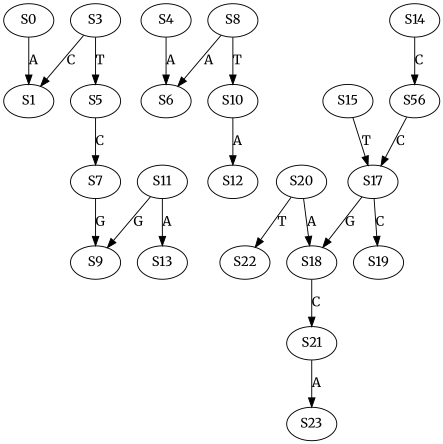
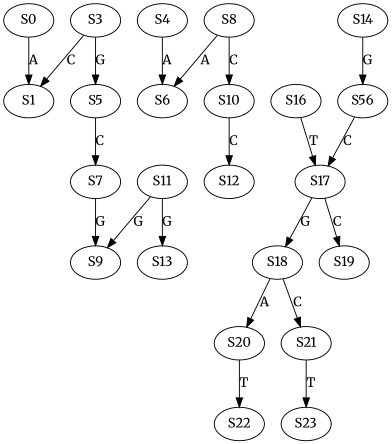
(100, 61) -> (101, 61)
(238, 61) -> (234, 61)
(419, 61) -> (368, 61)
(348, 101) -> (296, 101)
(238, 141) -> (234, 141)
(306, 218) -> (260, 299)
(167, 222) -> (167, 222)
(316, 384) -> (311, 384)
